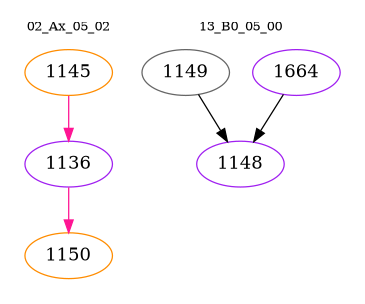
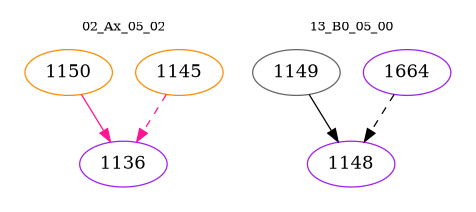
(69, 112) -> (155, 113)
(272, 113) -> (383, 113)
(69, 204) -> (93, 113)
